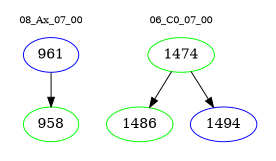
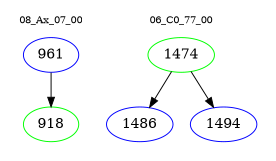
(181, 21) -> (181, 21)
(51, 124) -> (51, 124)
(140, 124) -> (140, 124)
